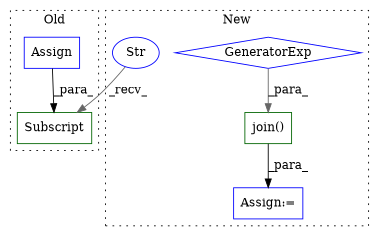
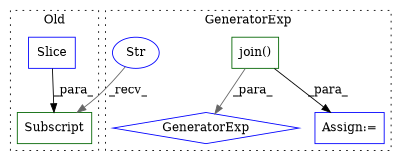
(237, 20) -> (248, 20)
(52, 53) -> (52, 53)
(268, 86) -> (233, 87)
